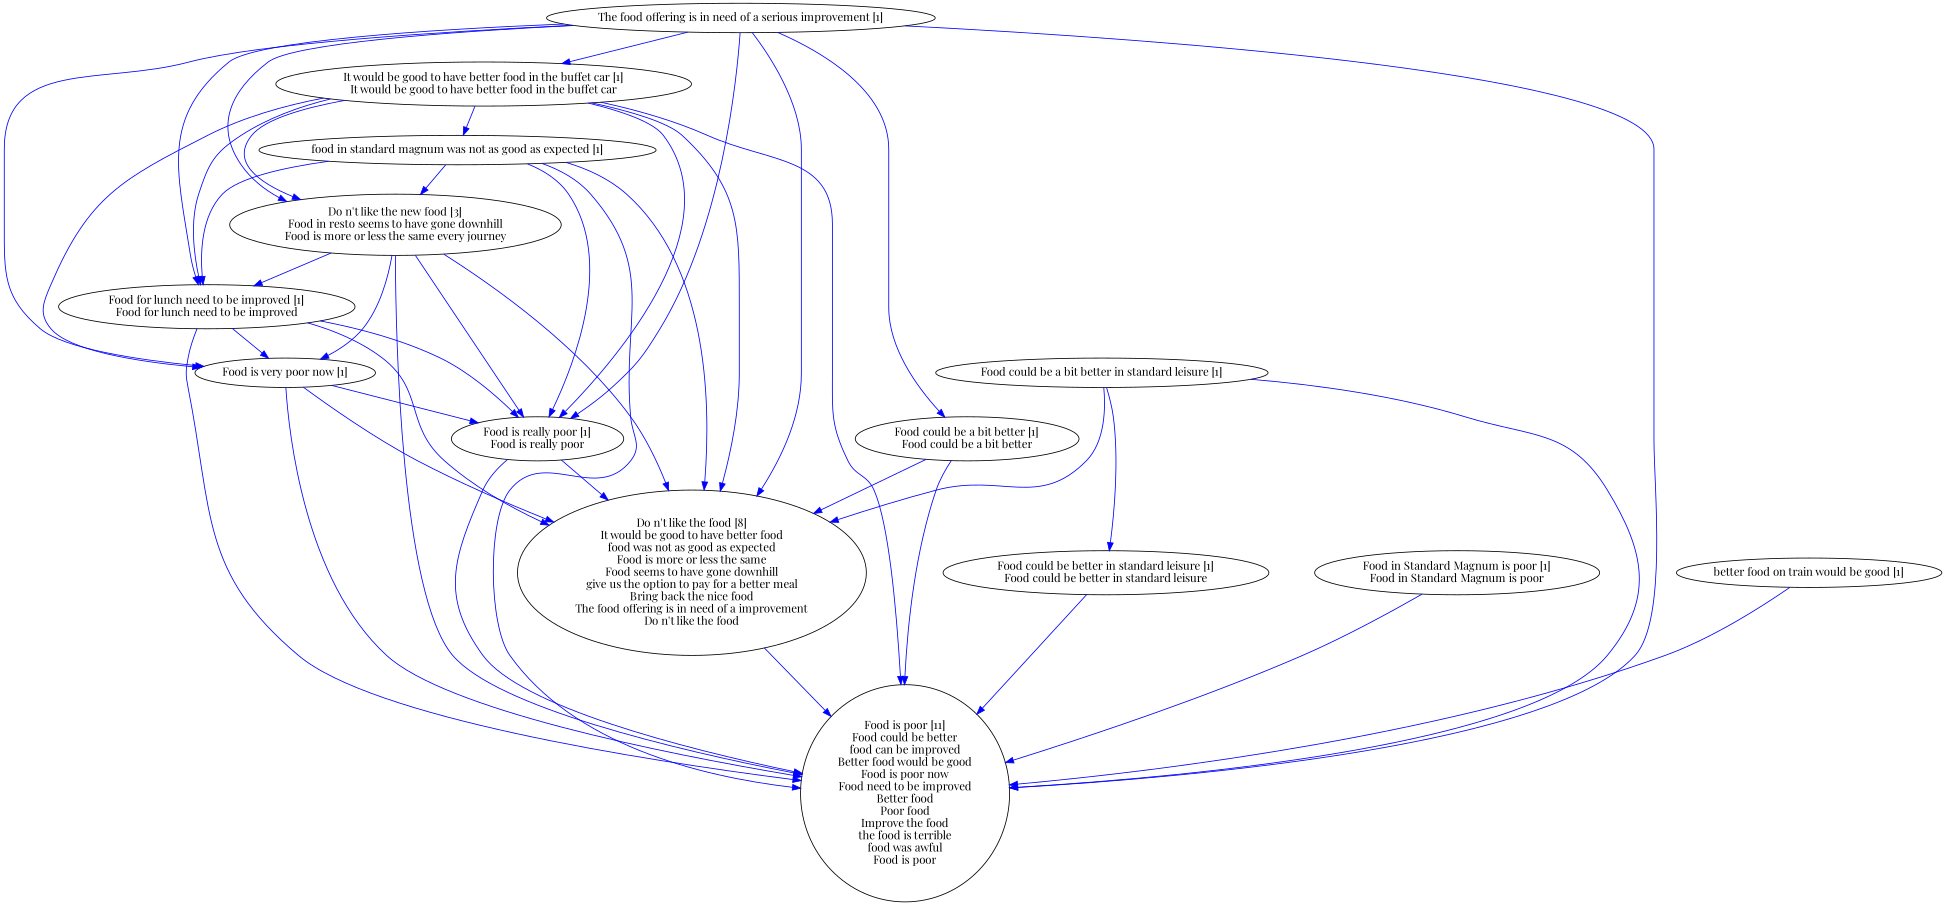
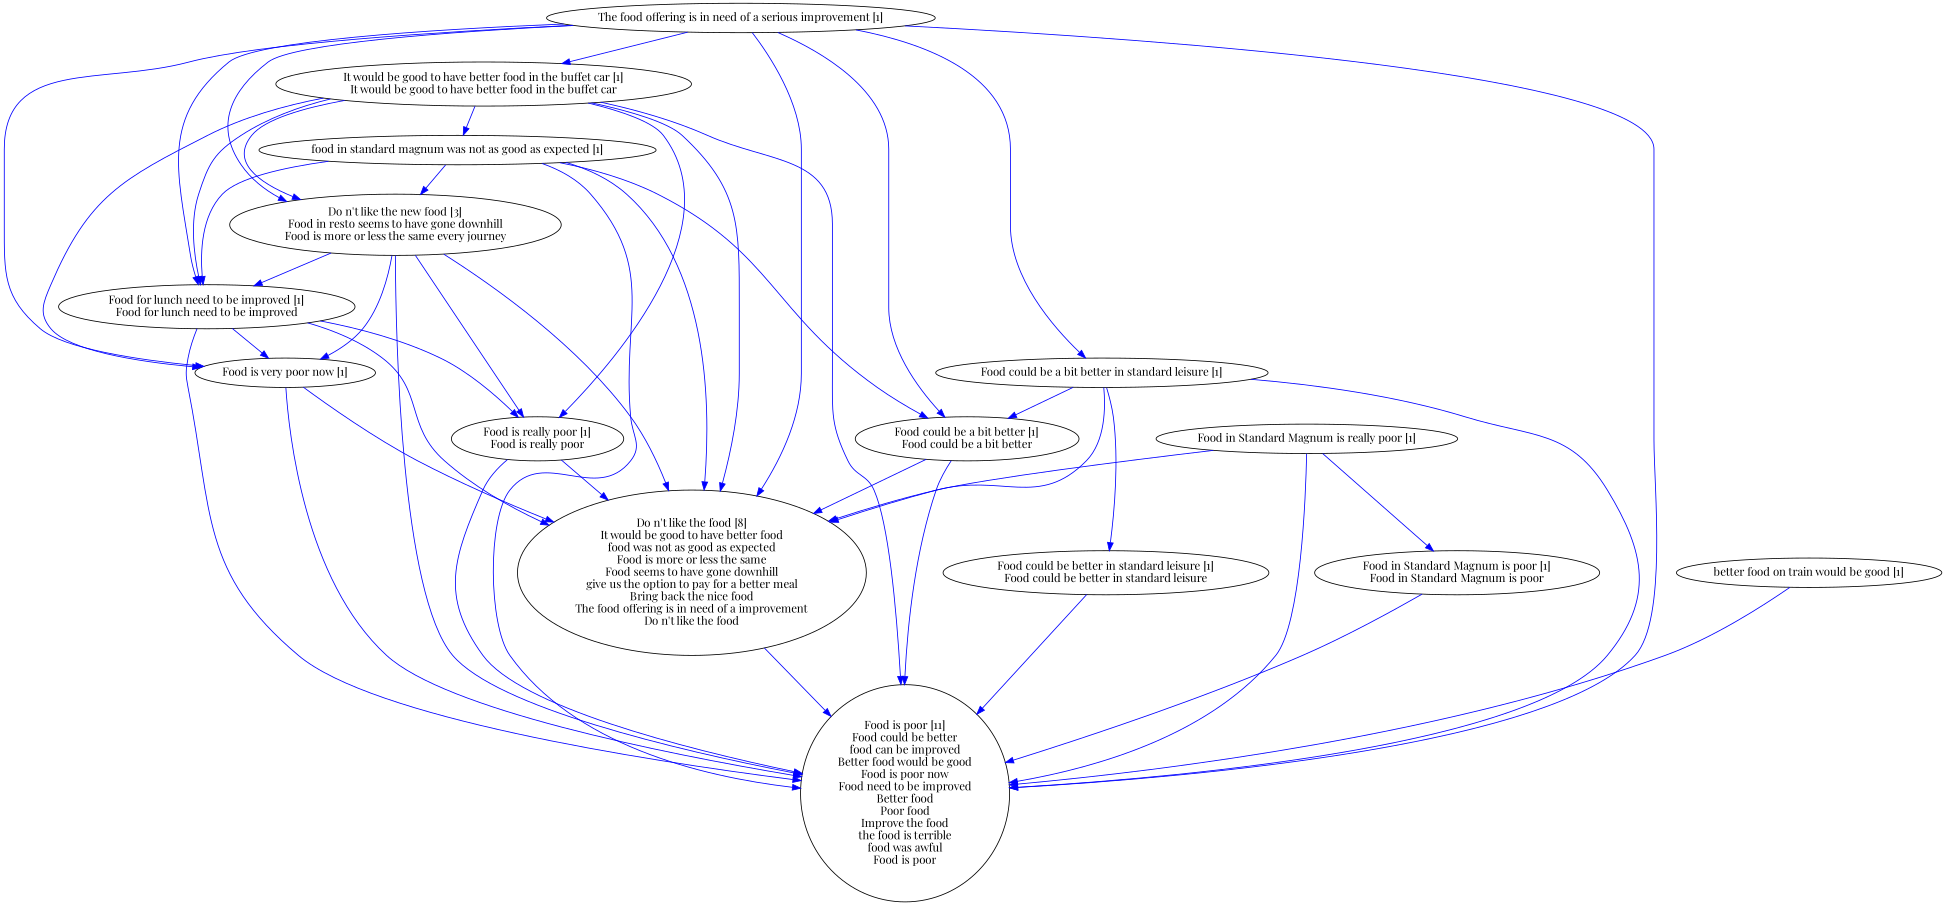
(699, 243) -> (1010, 155)
(590, 277) -> (754, 266)
(394, 401) -> none
none -> (1044, 401)
none -> (1307, 439)
